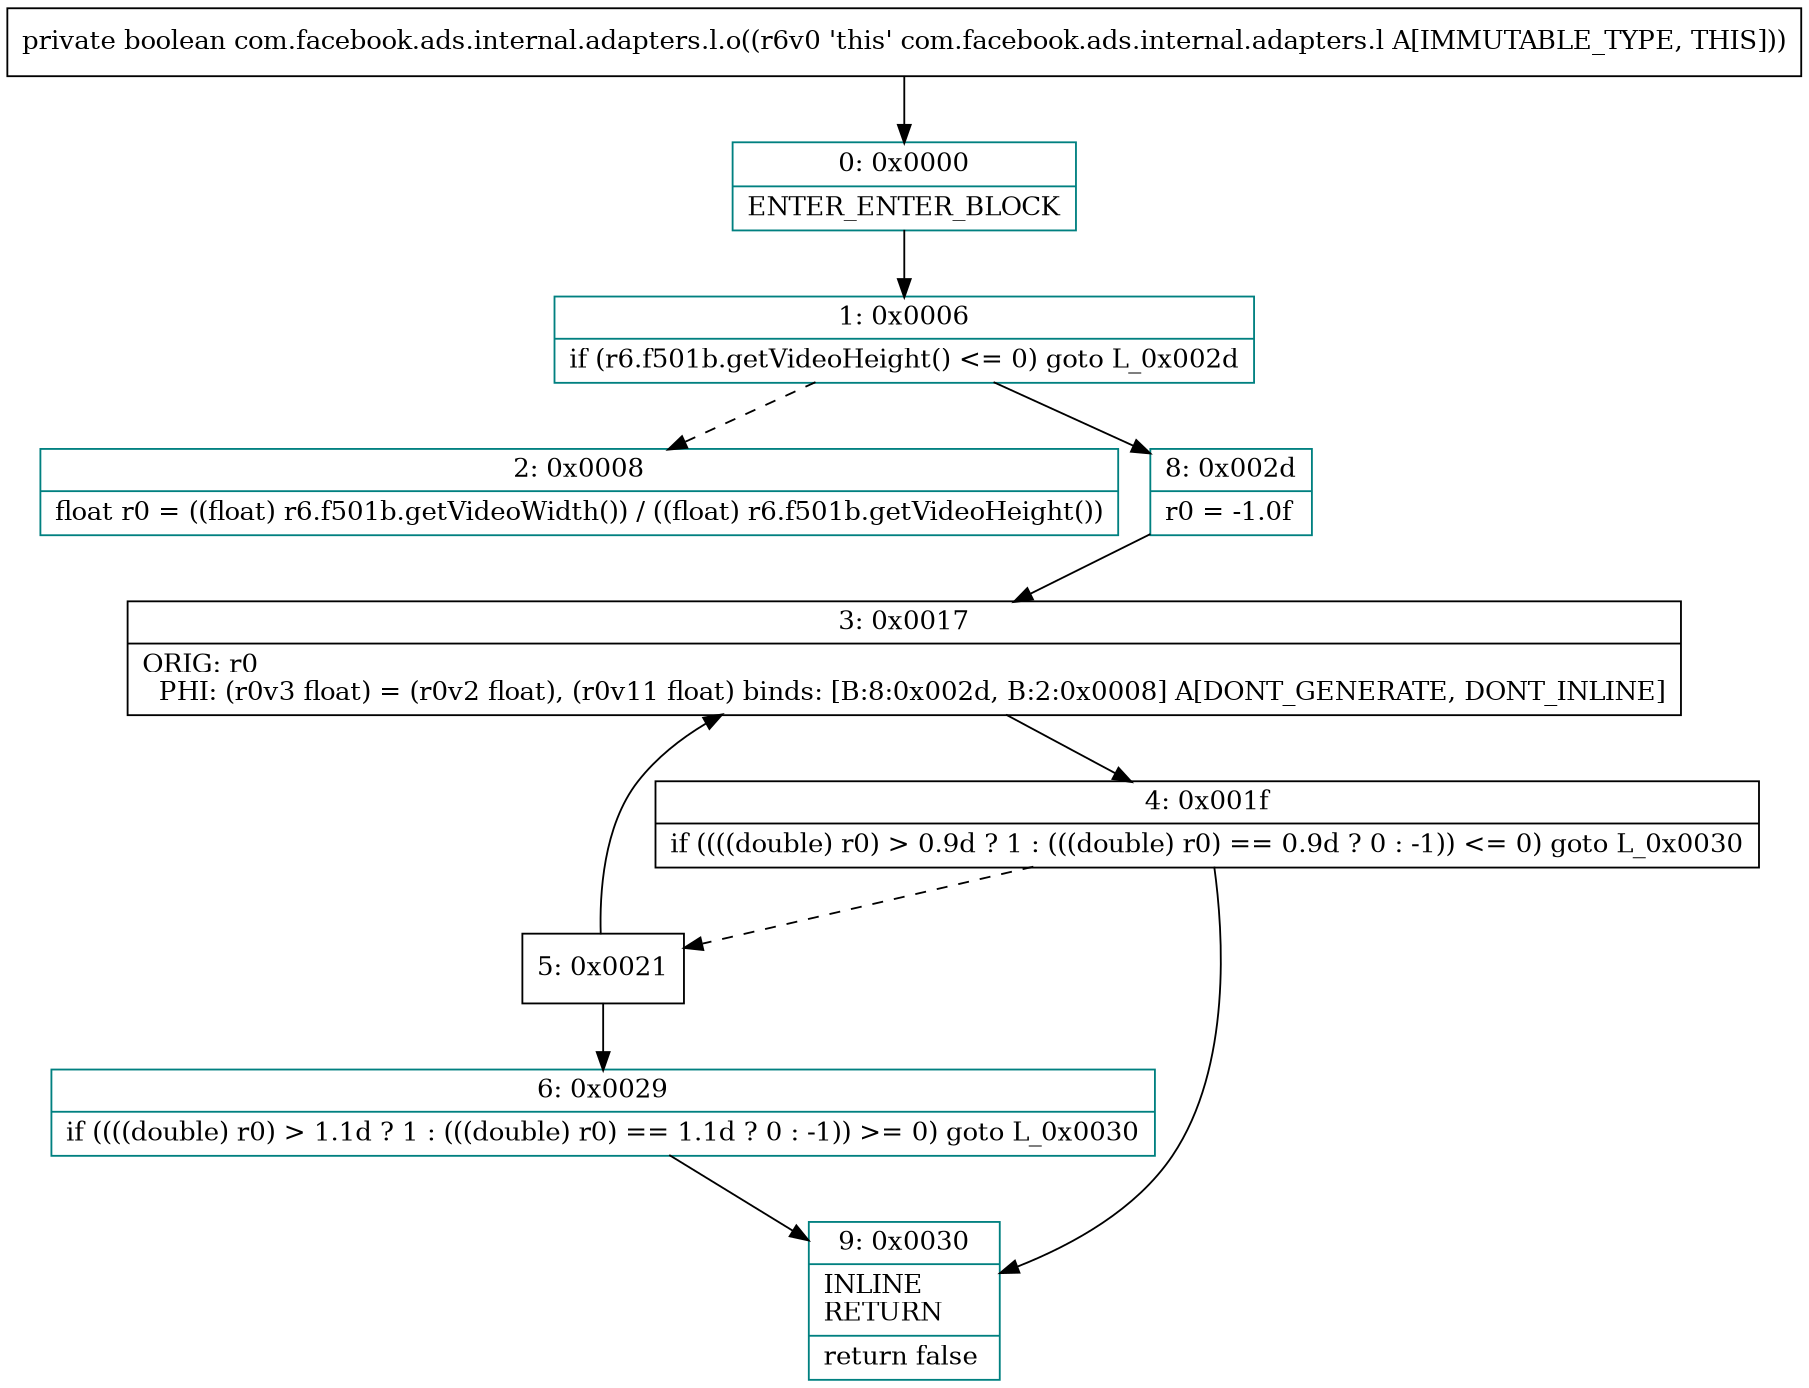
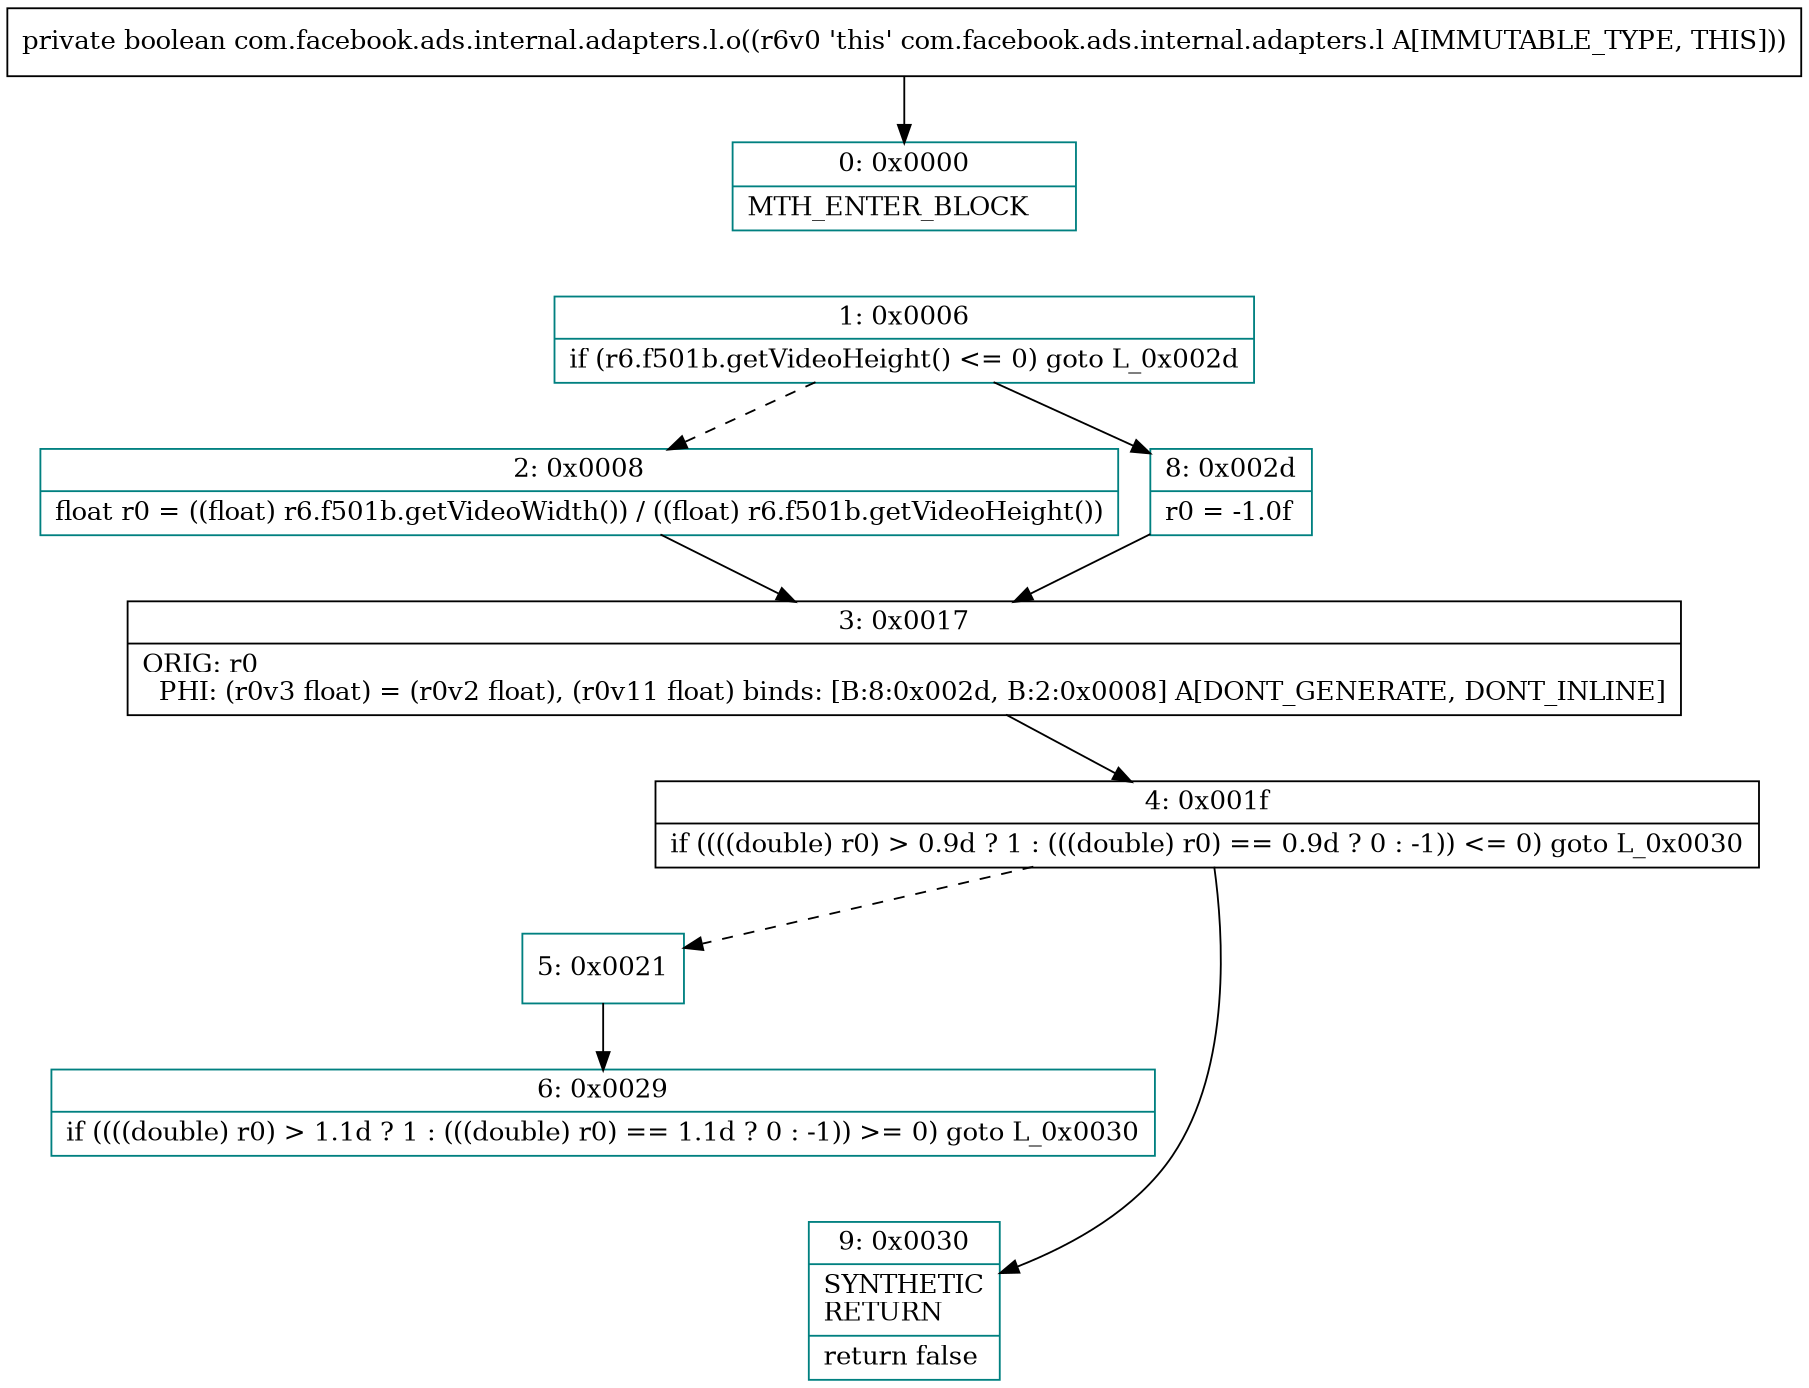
(904, 207) -> (889, 207)
(904, 254) -> none
(620, 812) -> (720, 564)
(603, 969) -> (603, 969)
(731, 1193) -> none
(874, 1285) -> (904, 1285)
